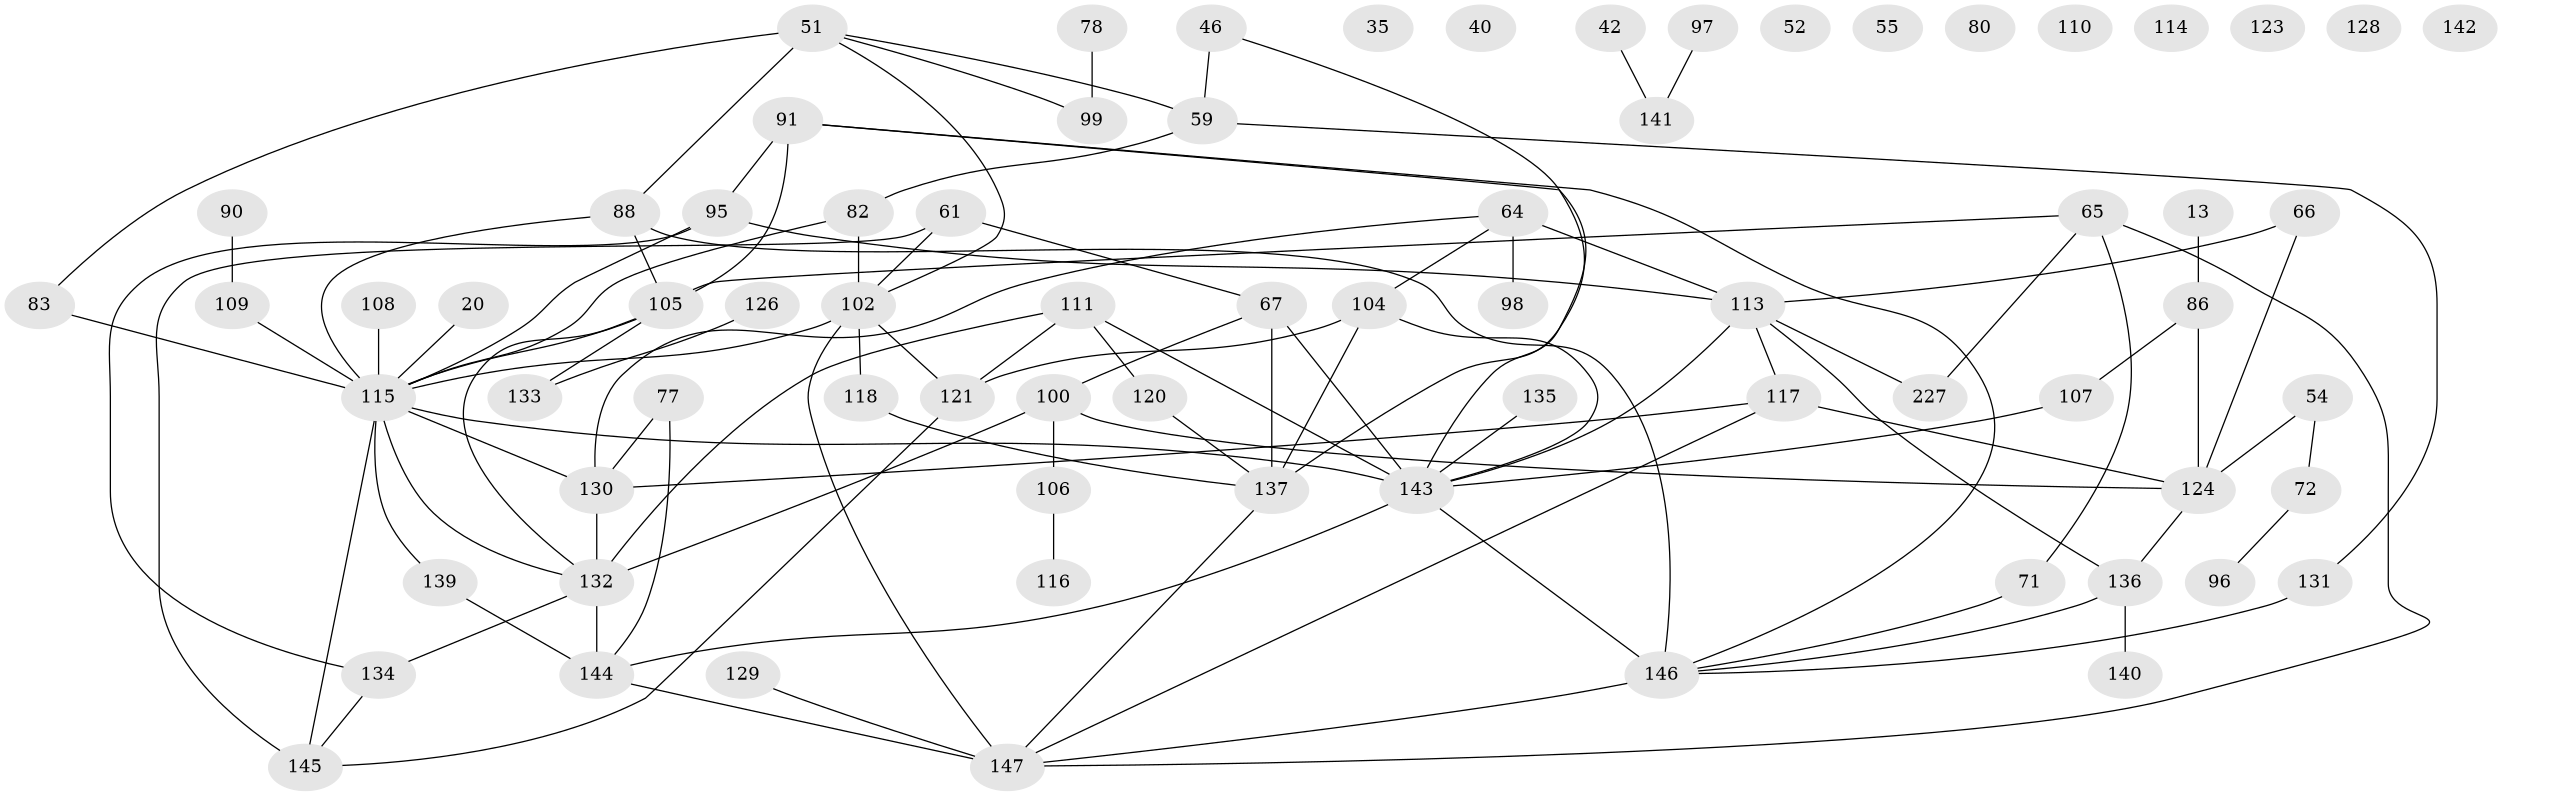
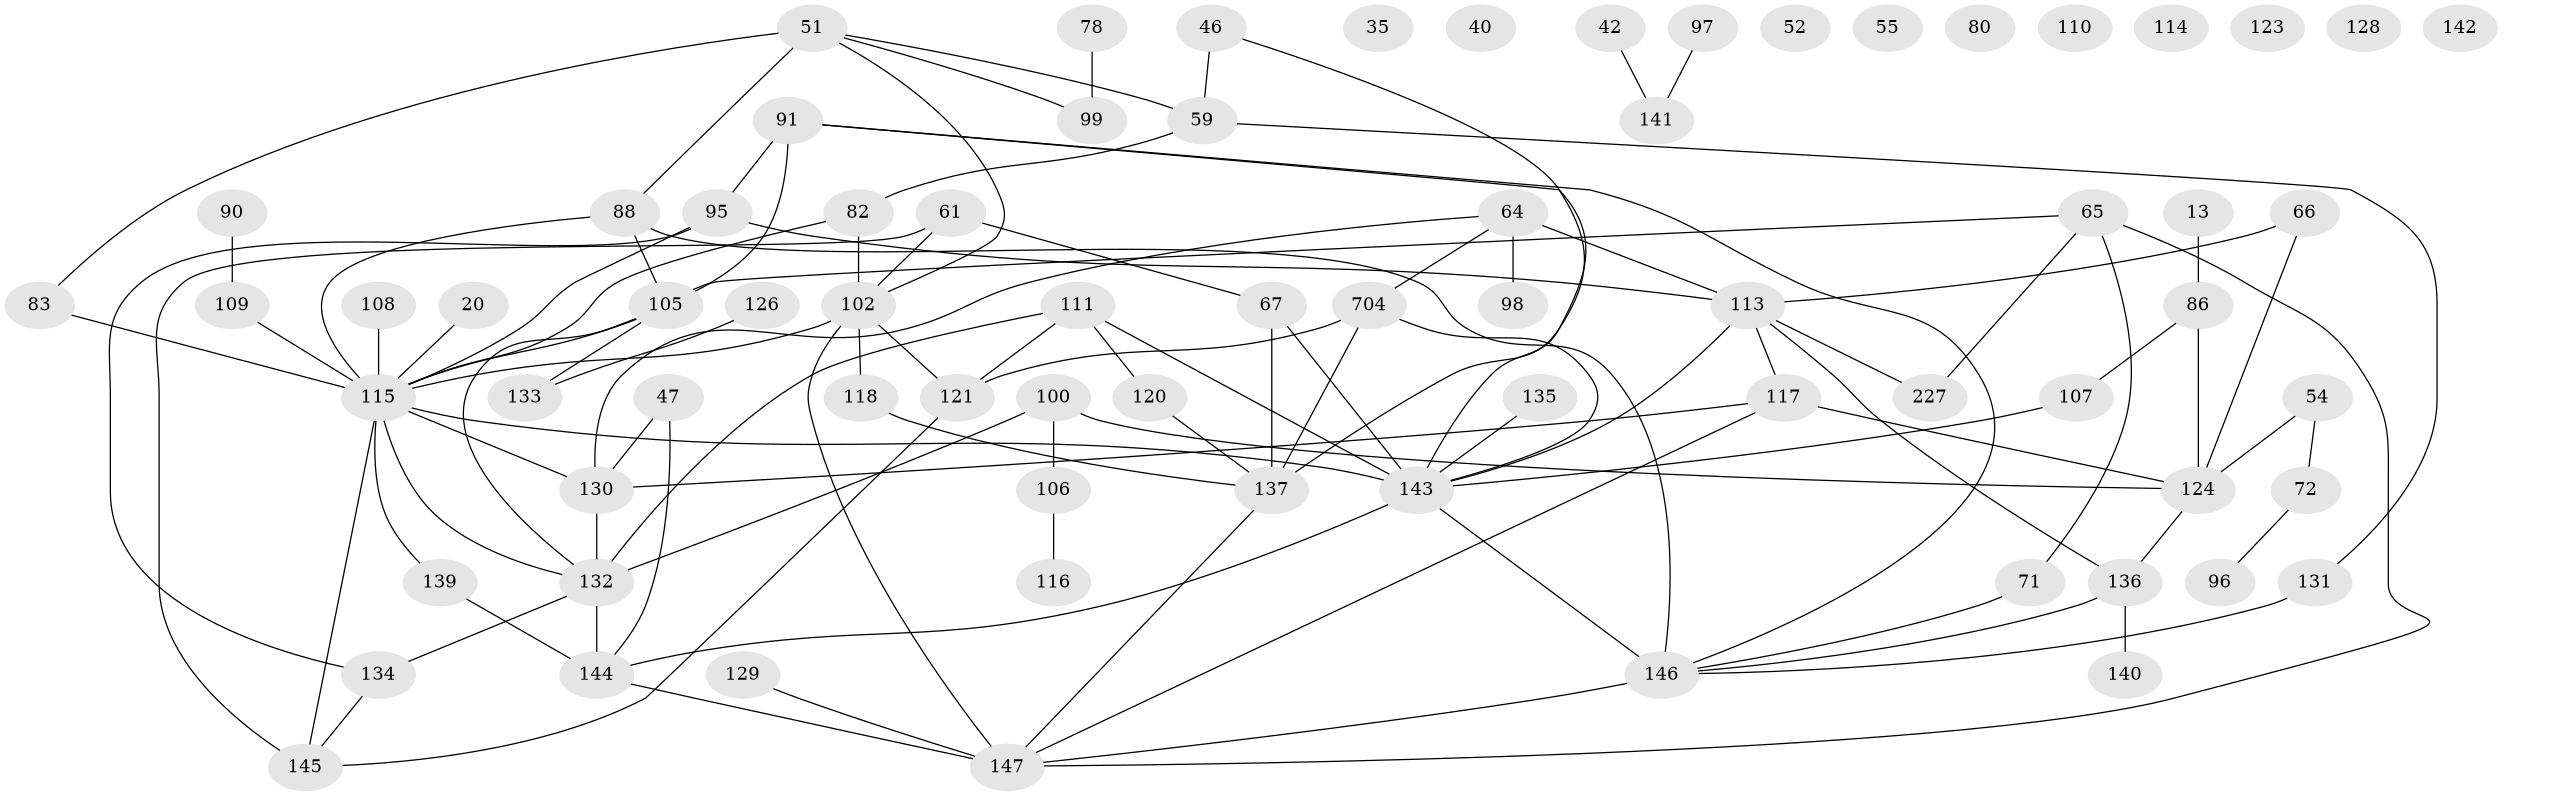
(1369, 305) -> (1369, 305)
(1182, 342) -> none
(669, 398) -> (669, 398)
